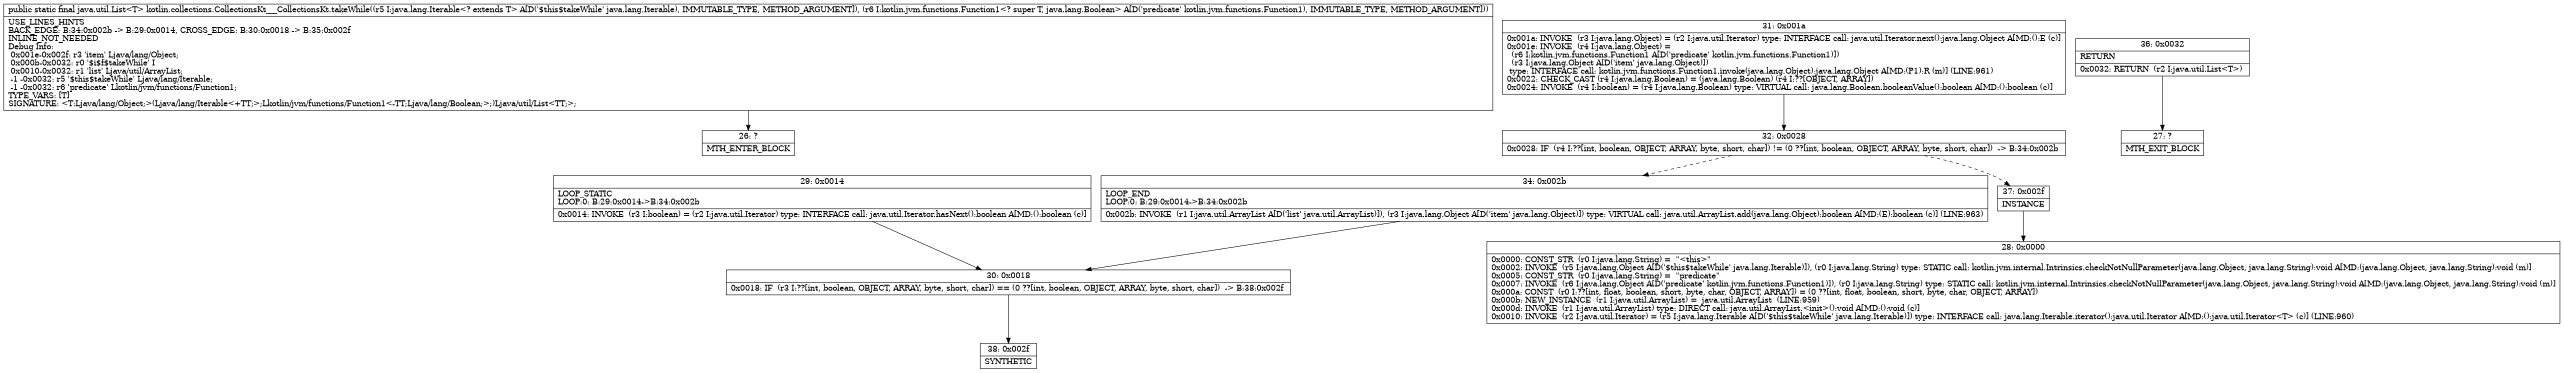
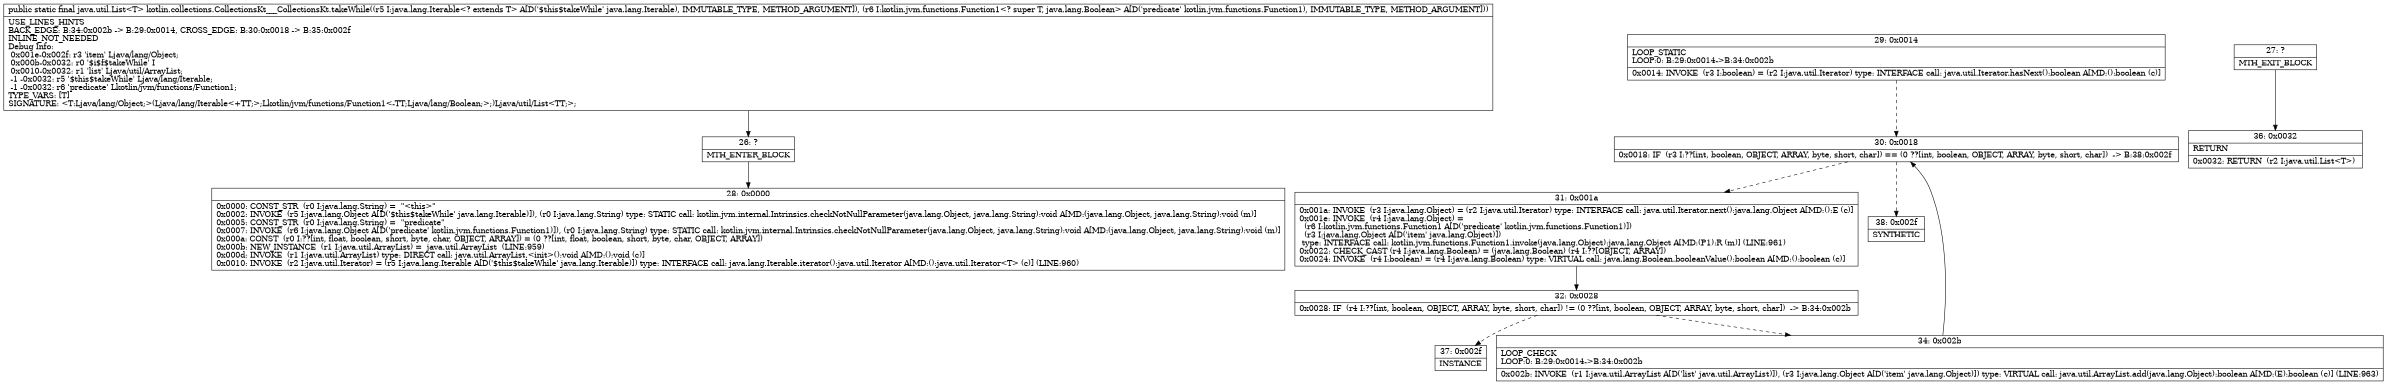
(2162, 101) -> (2275, 97)
none -> (1789, 176)
(1128, 194) -> (1529, 354)
(2023, 223) -> (748, 172)
(924, 244) -> (1896, 106)
(1008, 316) -> (1896, 186)
